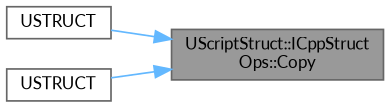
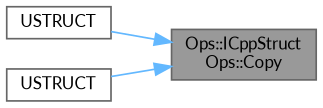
(278, 55) -> (244, 55)
